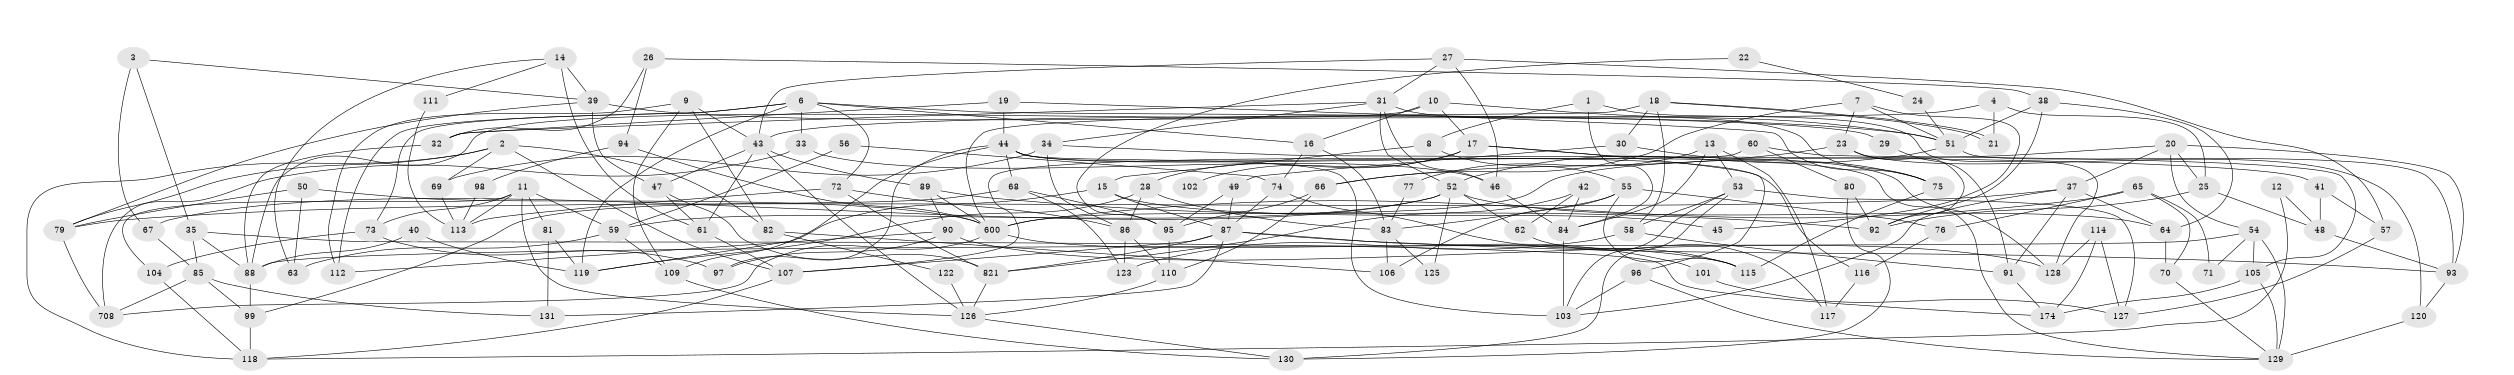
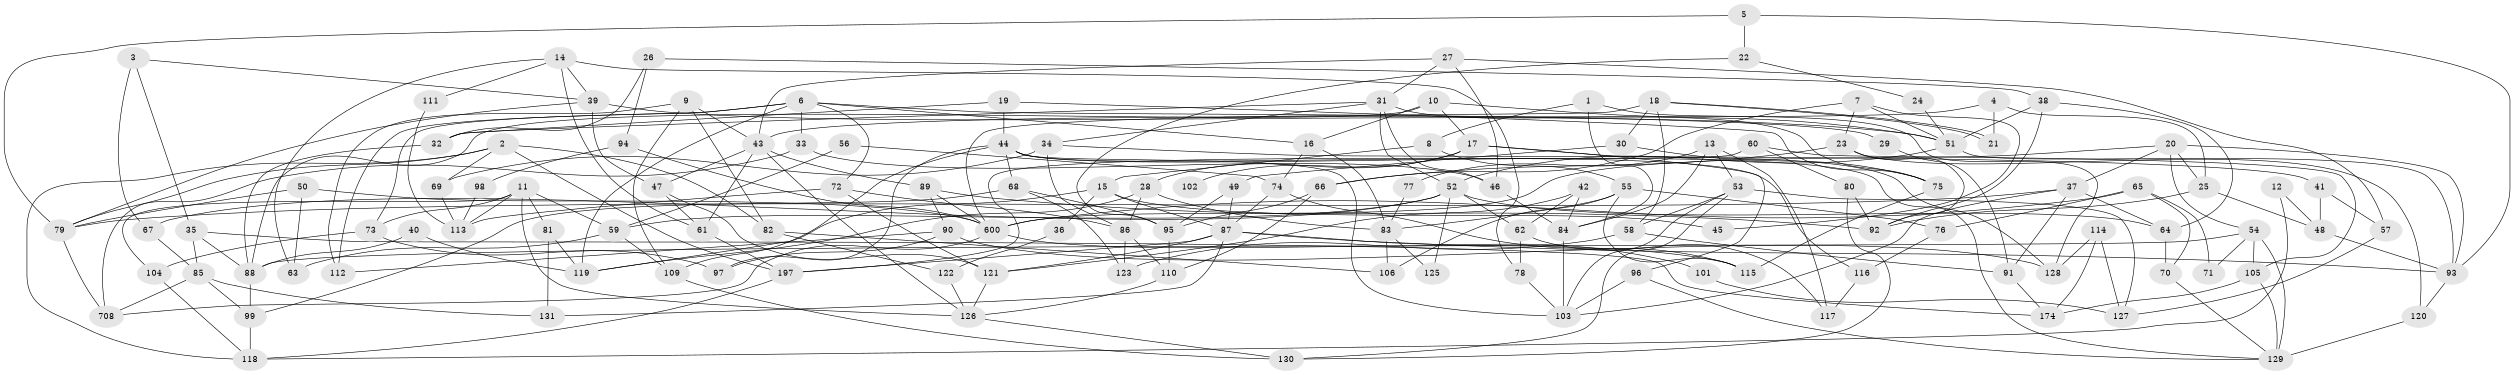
none -> (1744, 15)
none -> (1060, 230)
(786, 274) -> (786, 274)
(991, 274) -> (991, 274)
none -> (1520, 274)
